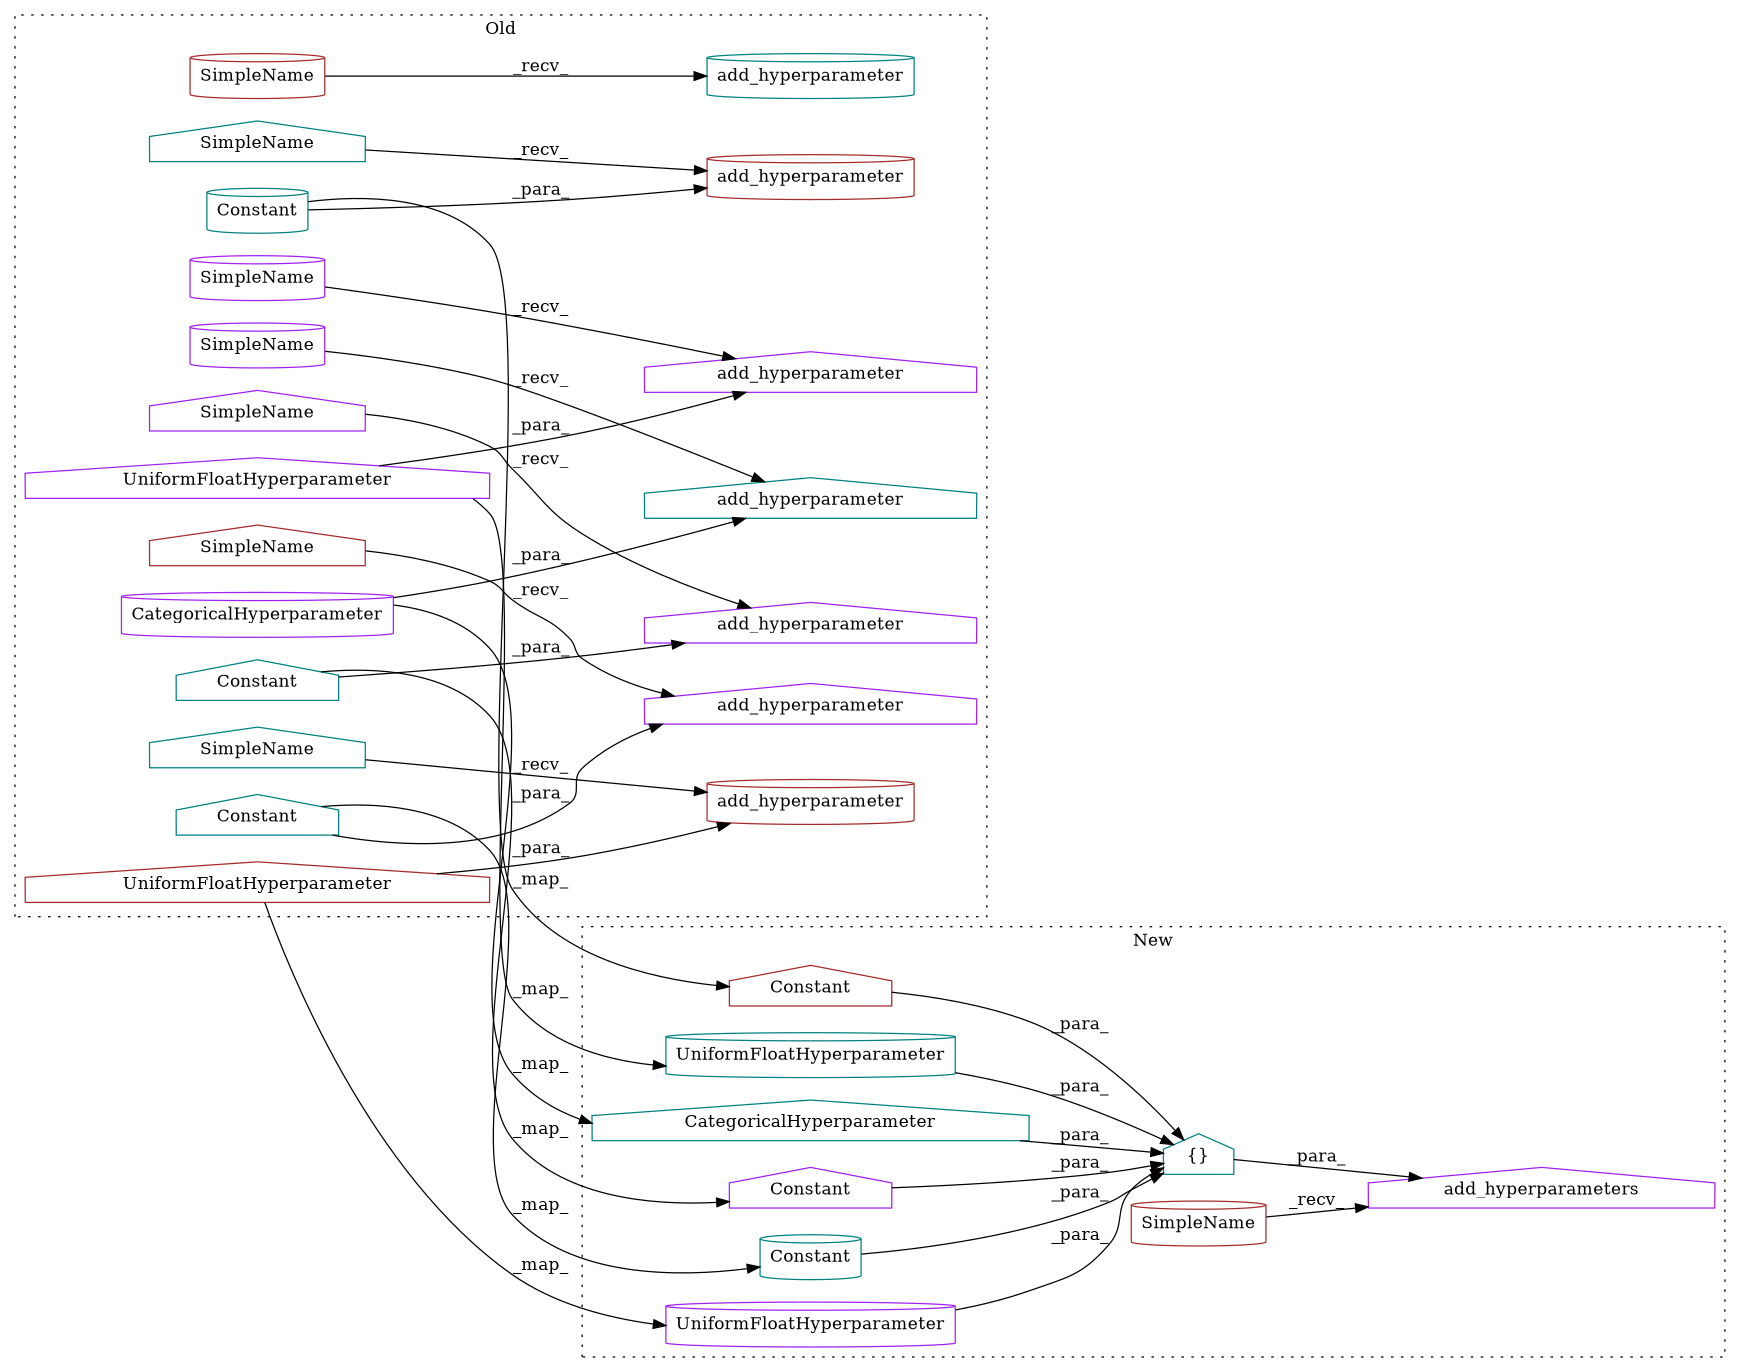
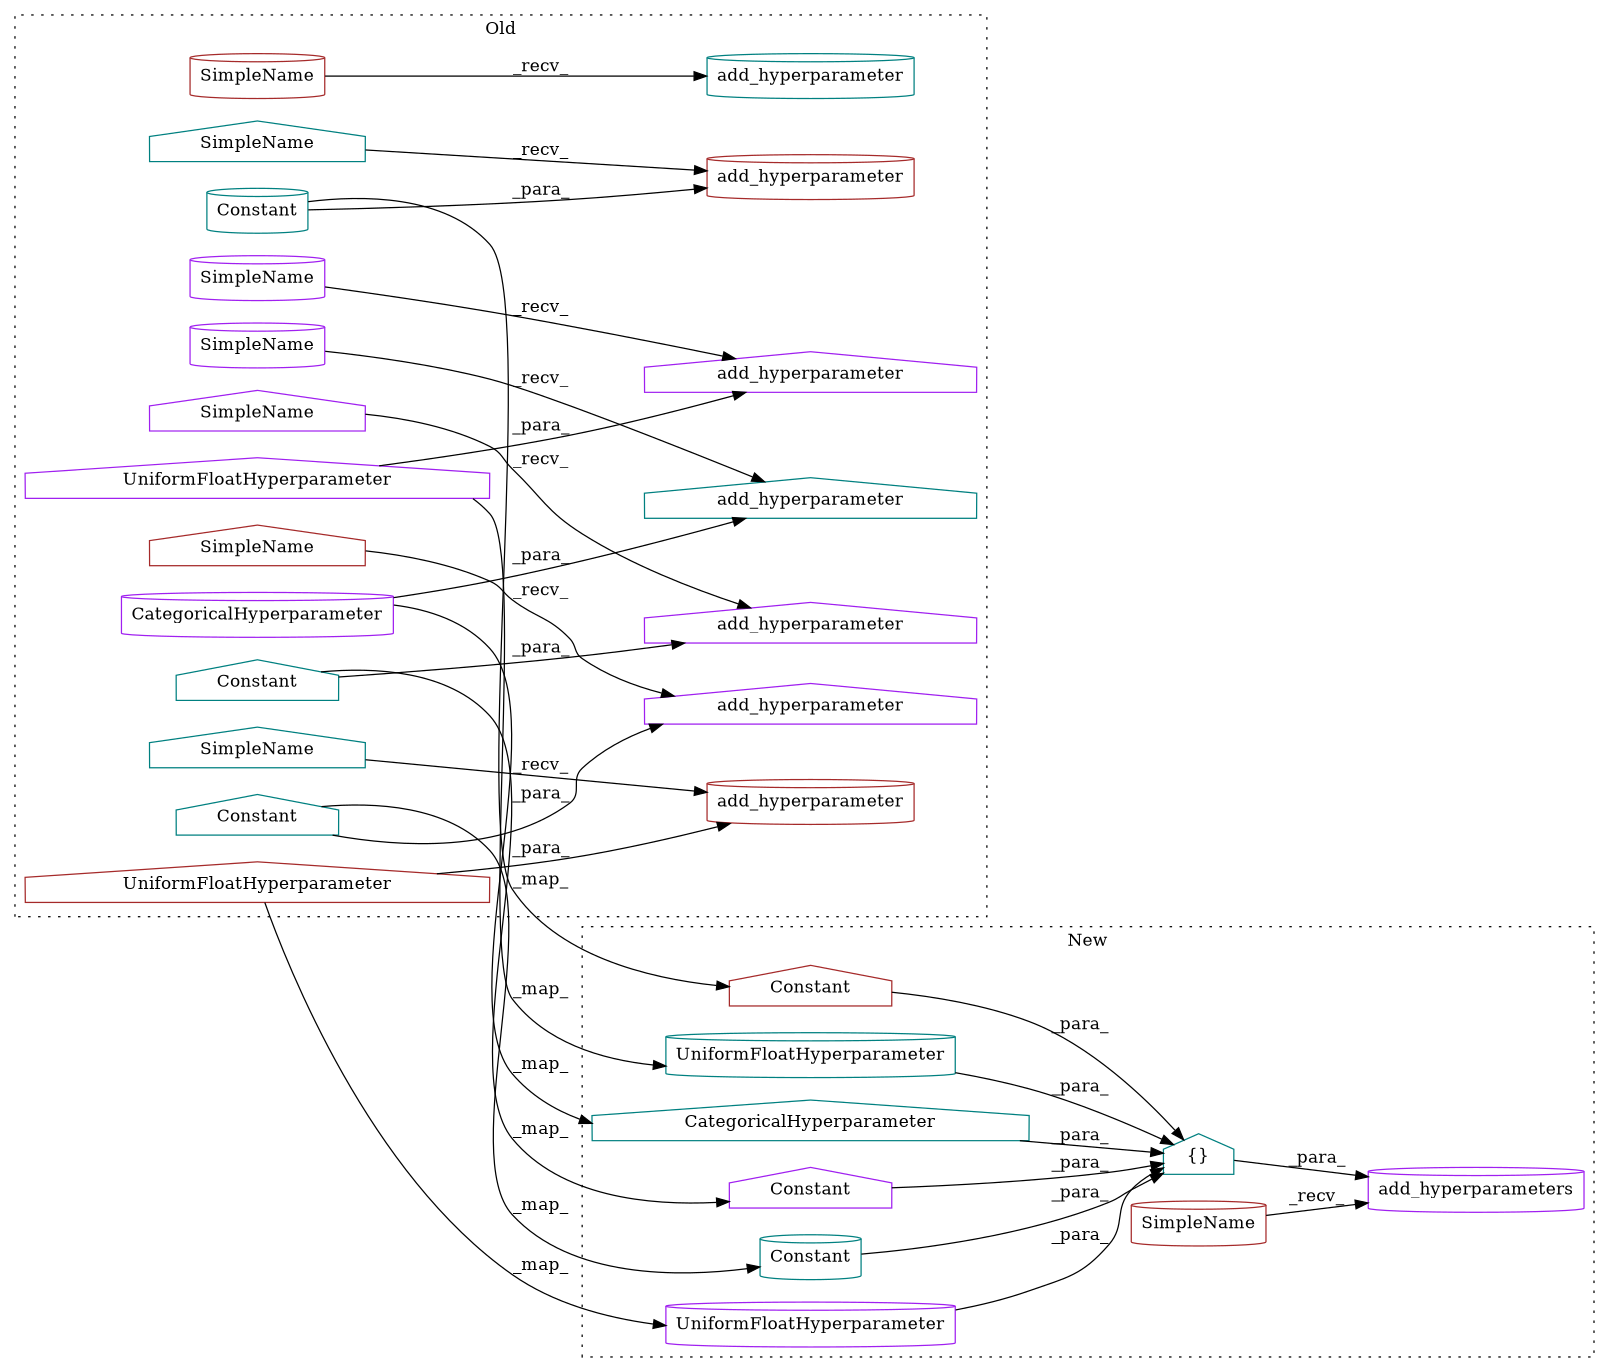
(1542, 1190) -> (1476, 1190)
